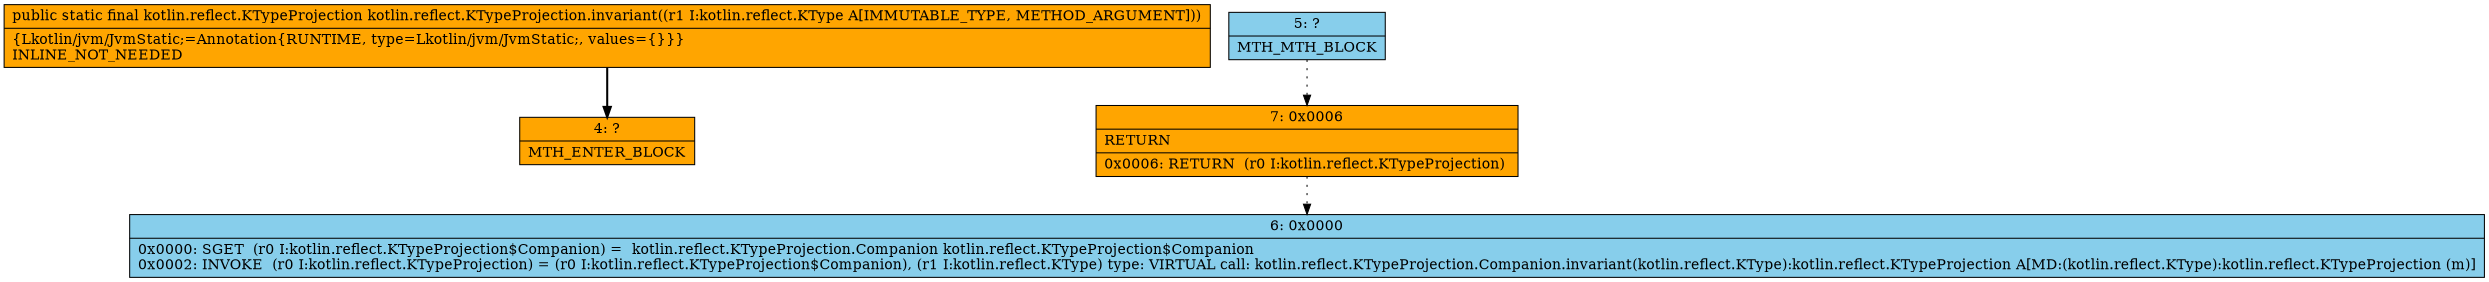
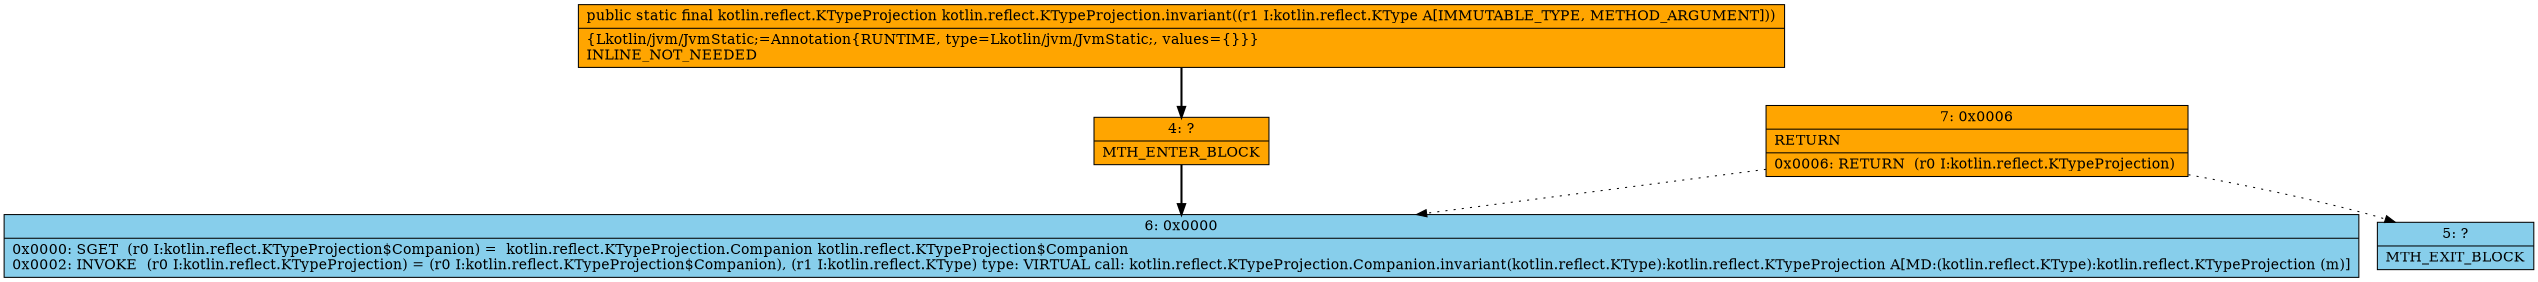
(1307, 47) -> (2456, 257)
(1307, 77) -> (2287, 195)
none -> (1181, 184)
